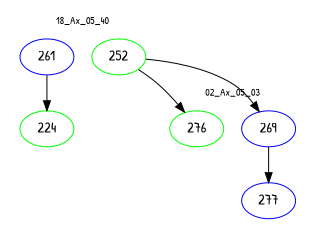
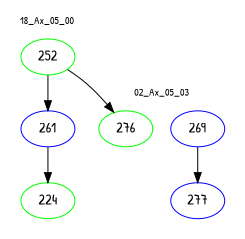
(83, 21) -> (47, 21)
(204, 71) -> (48, 88)
